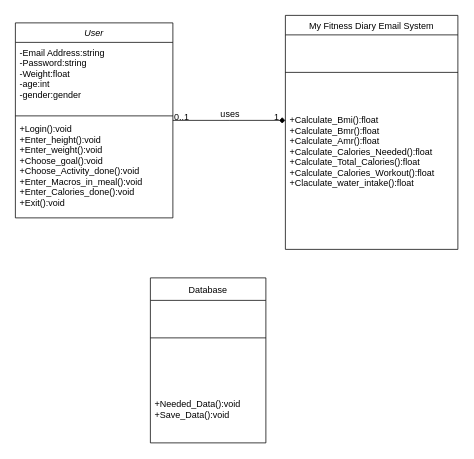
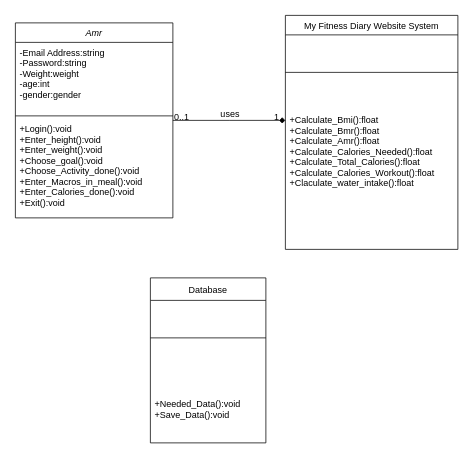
(371, 26) -> (371, 26)
(94, 33) -> (94, 33)
(67, 53) -> (67, 53)
